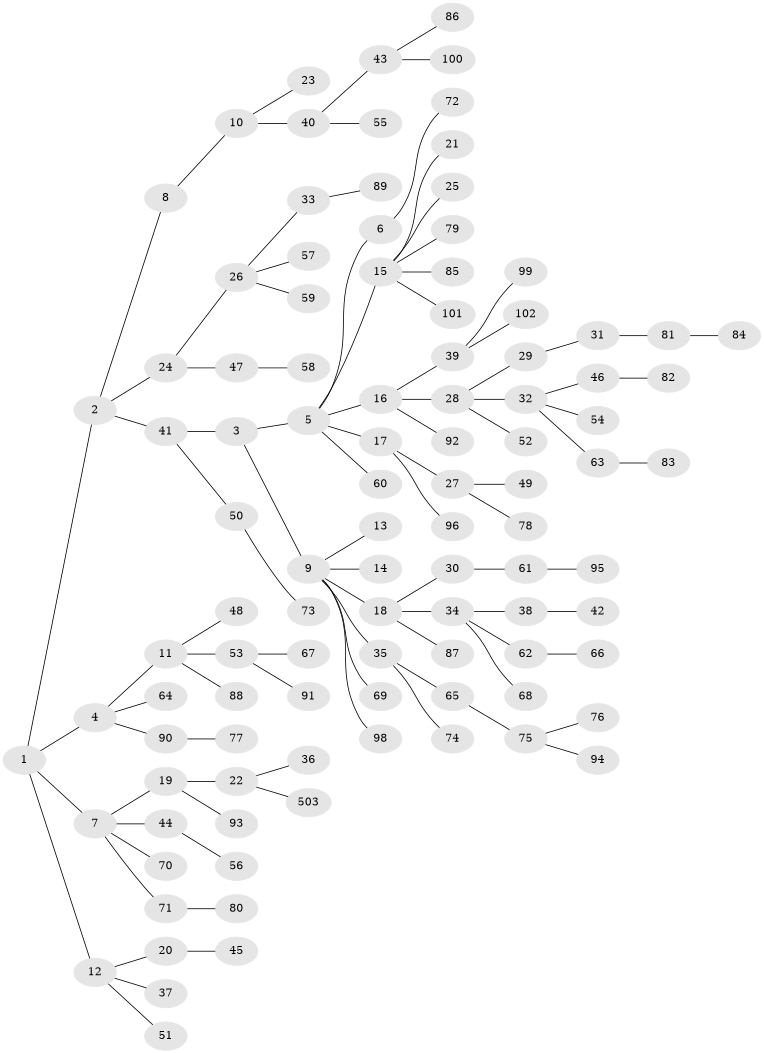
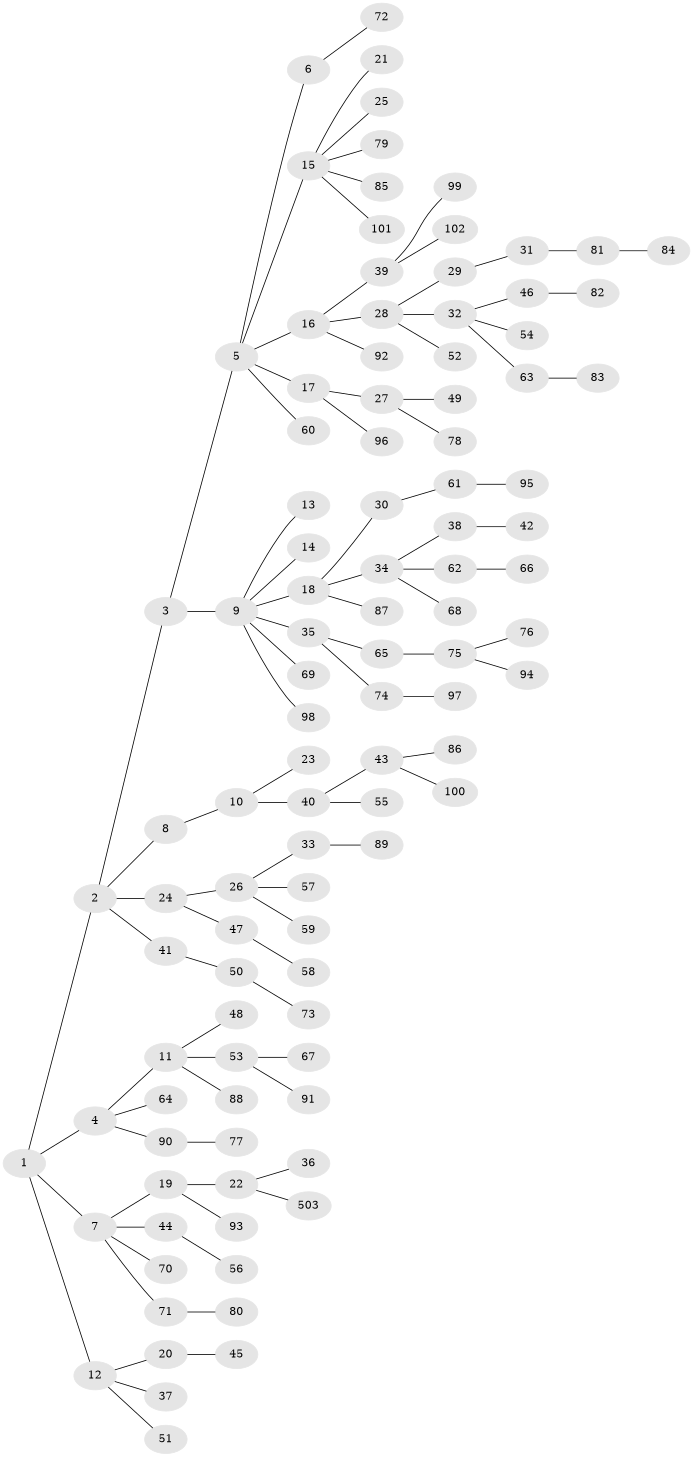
(201, 432) -> (131, 755)
none -> (455, 696)
